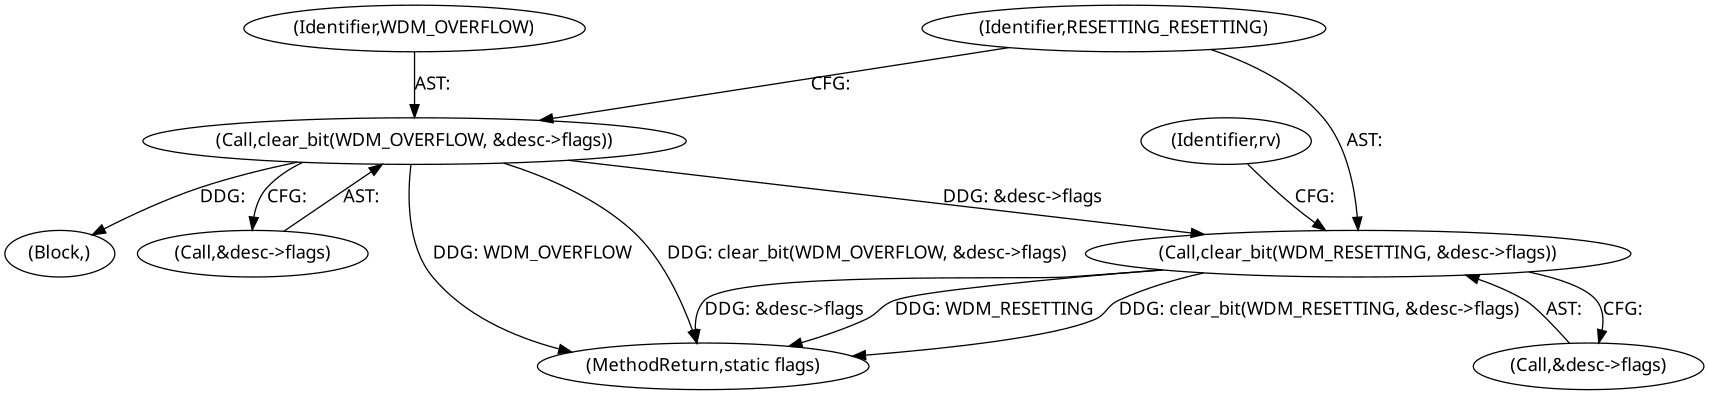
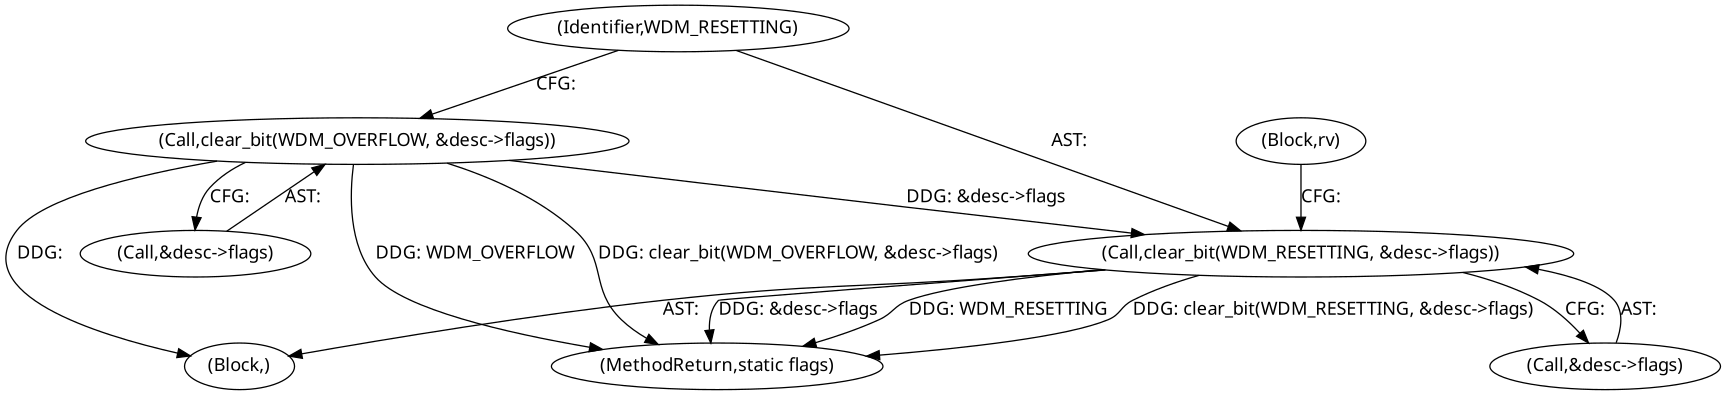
(415, 28) -> none
(1124, 28) -> (678, 28)
(1226, 141) -> (1301, 141)
none -> (702, 296)
